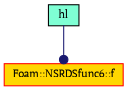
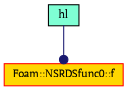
(64, 75) -> (64, 75)
